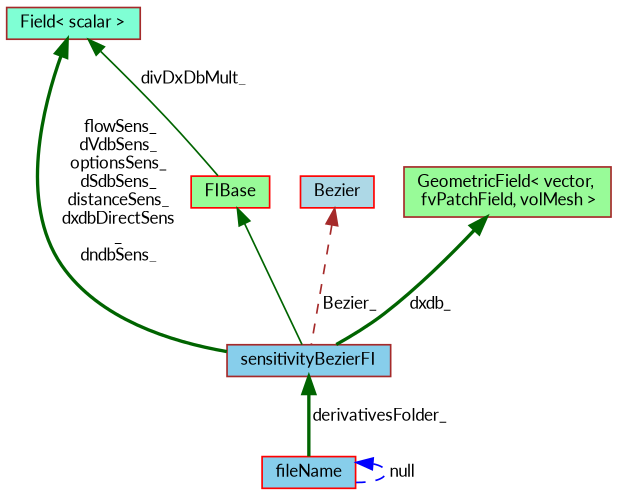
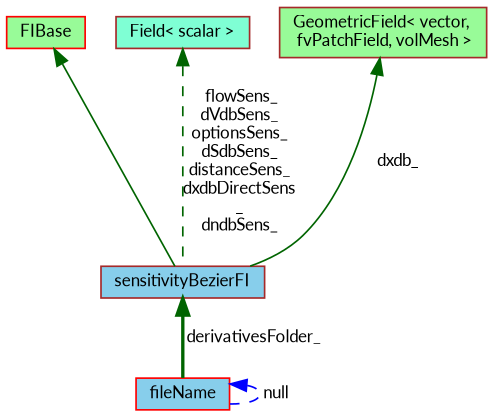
(161, 112) -> none
(337, 192) -> none
(56, 254) -> (183, 166)
(410, 293) -> (338, 188)
